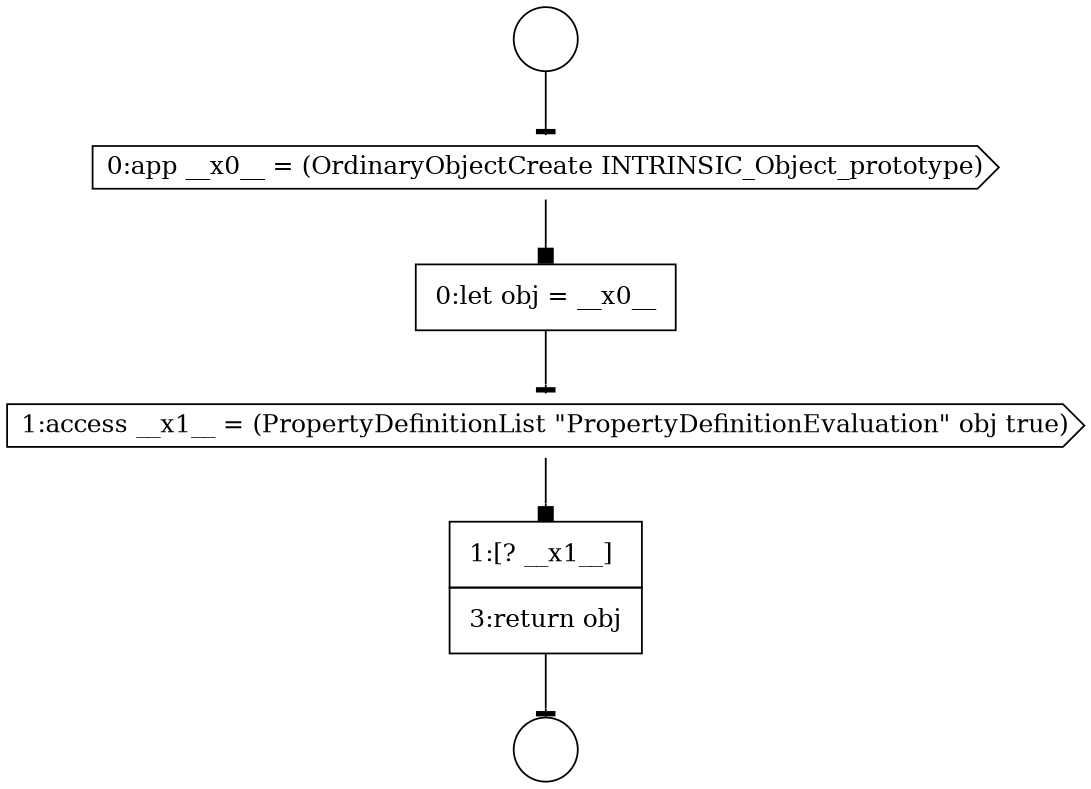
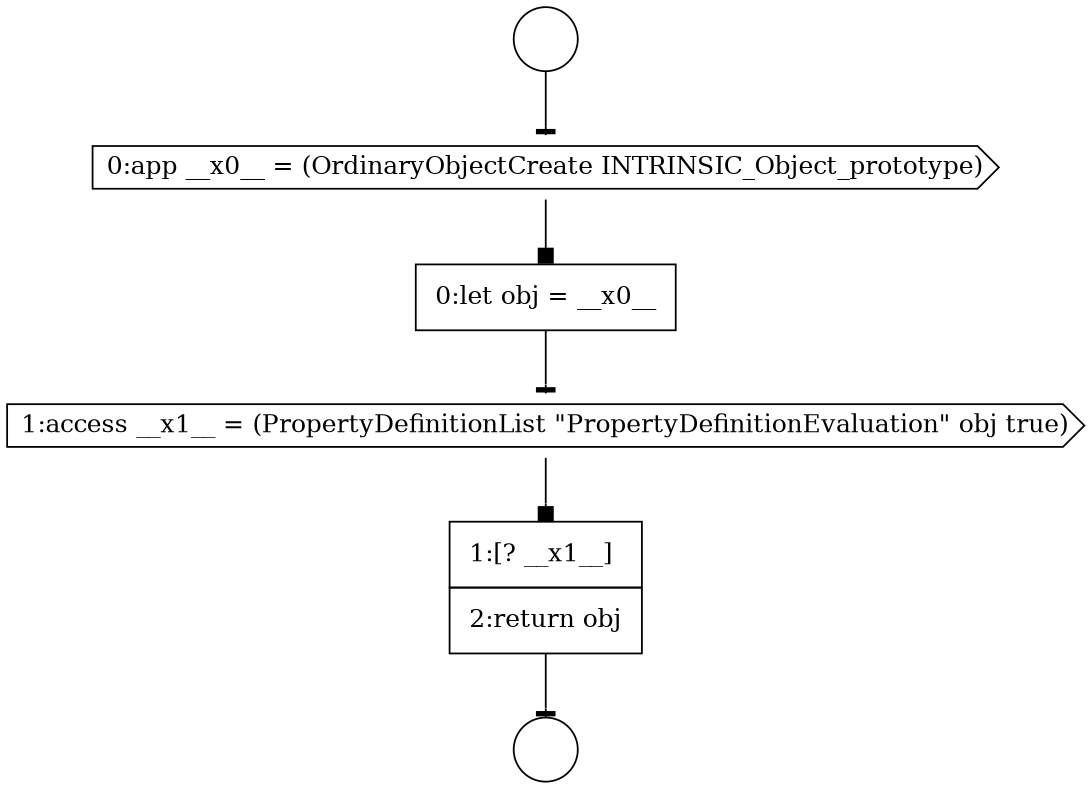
(546, 620) -> (546, 620)
